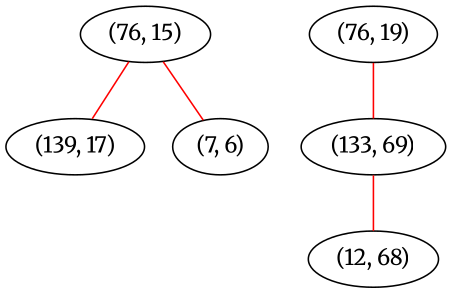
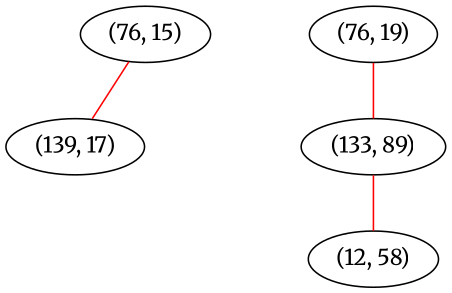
(220, 147) -> none
(373, 147) -> (373, 147)
(373, 259) -> (373, 259)
